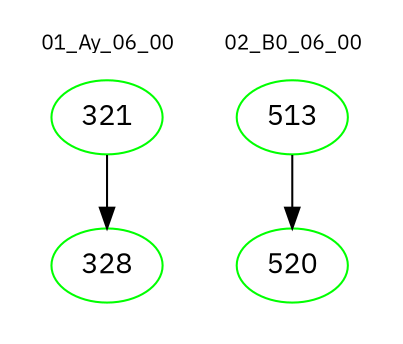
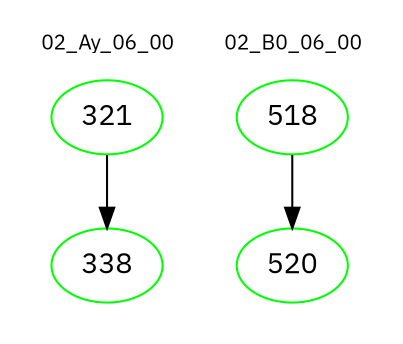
(108, 44) -> (108, 44)
(292, 117) -> (292, 117)
(107, 266) -> (107, 266)
